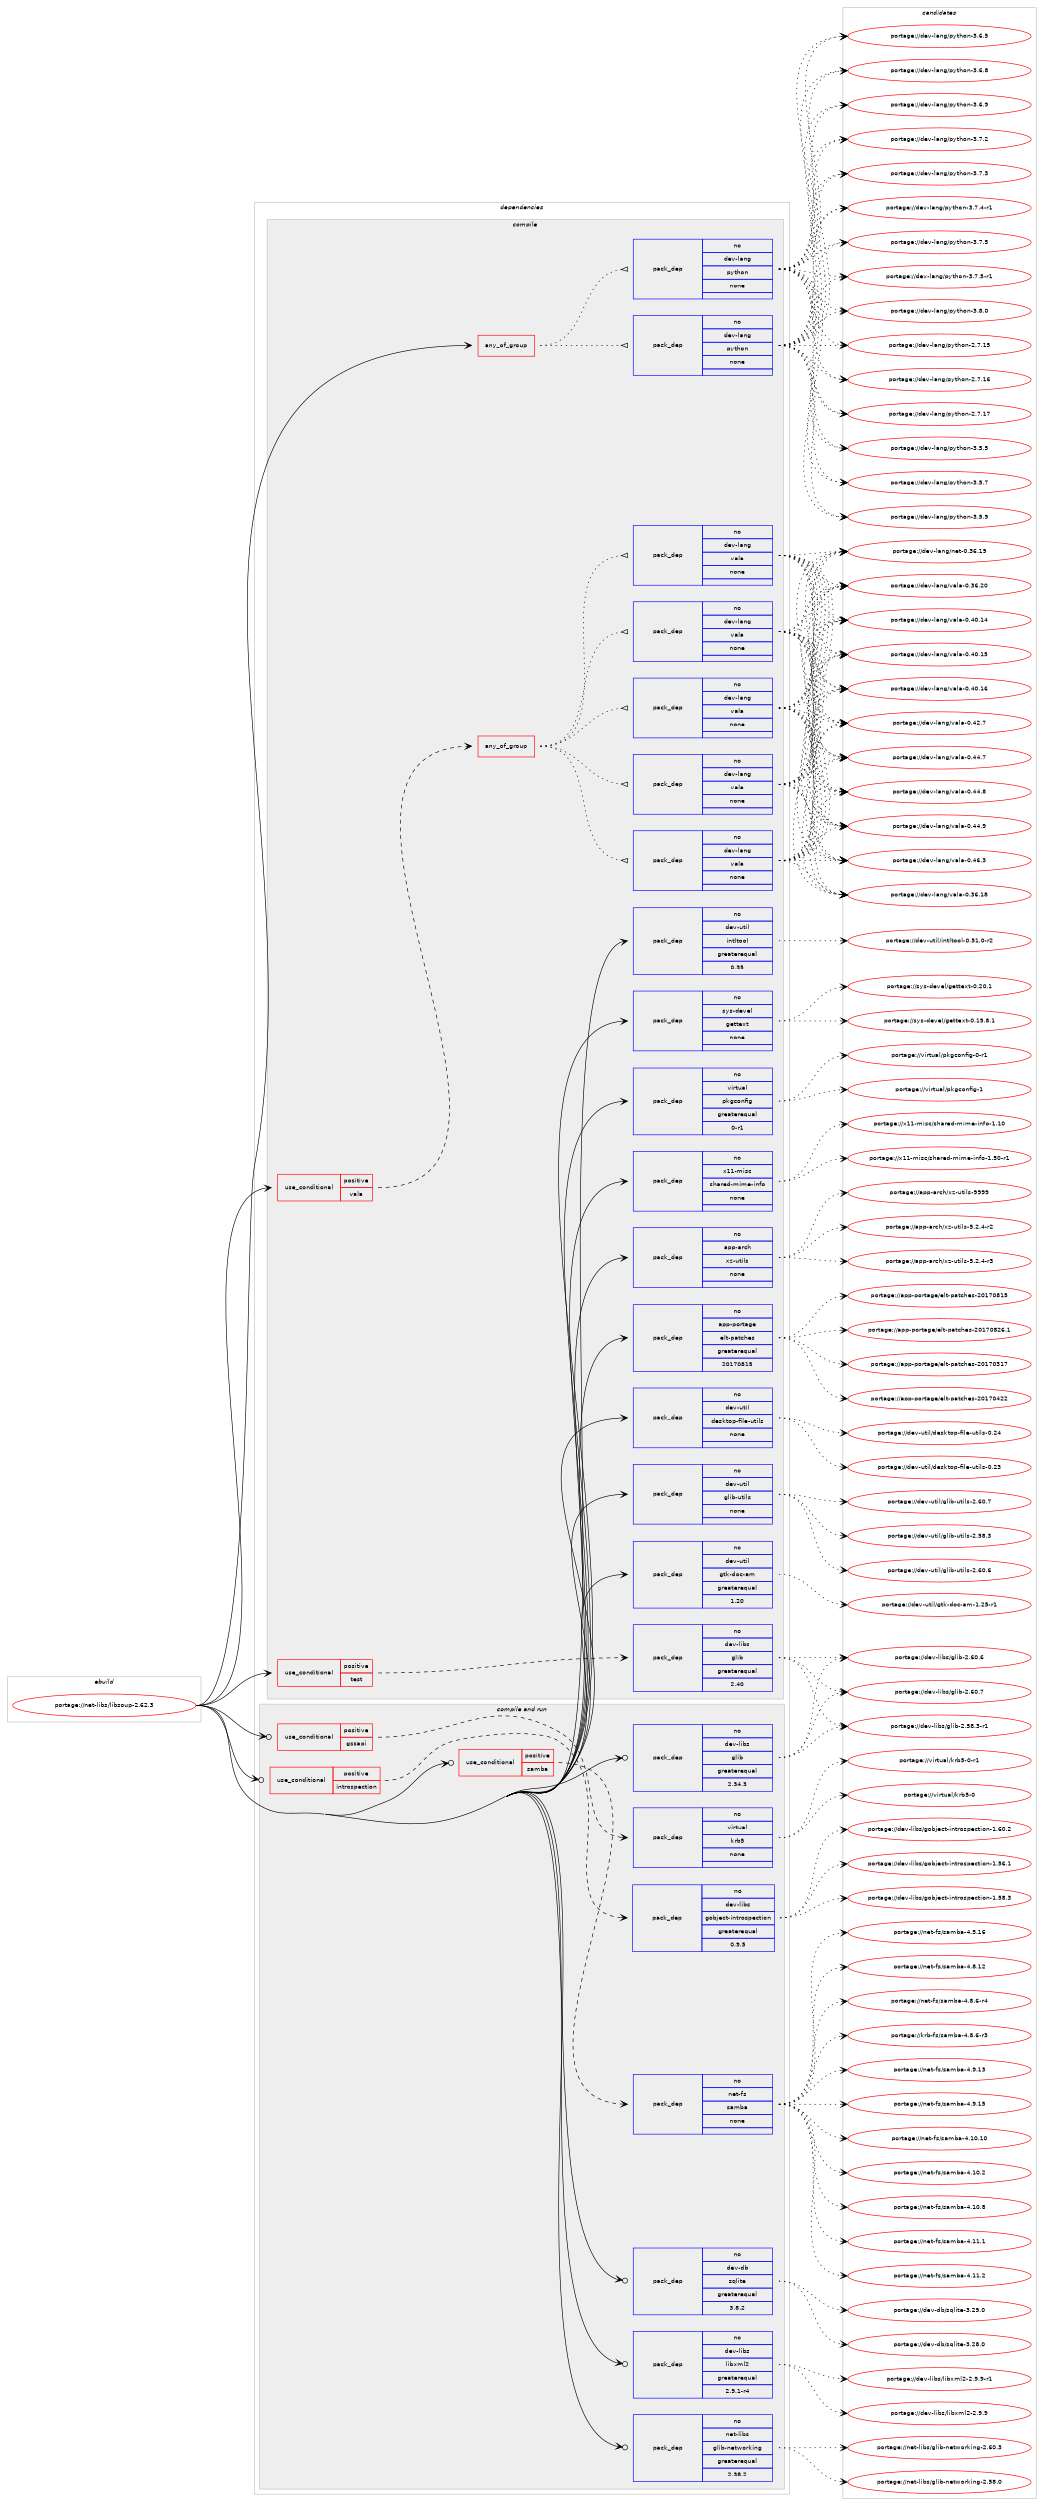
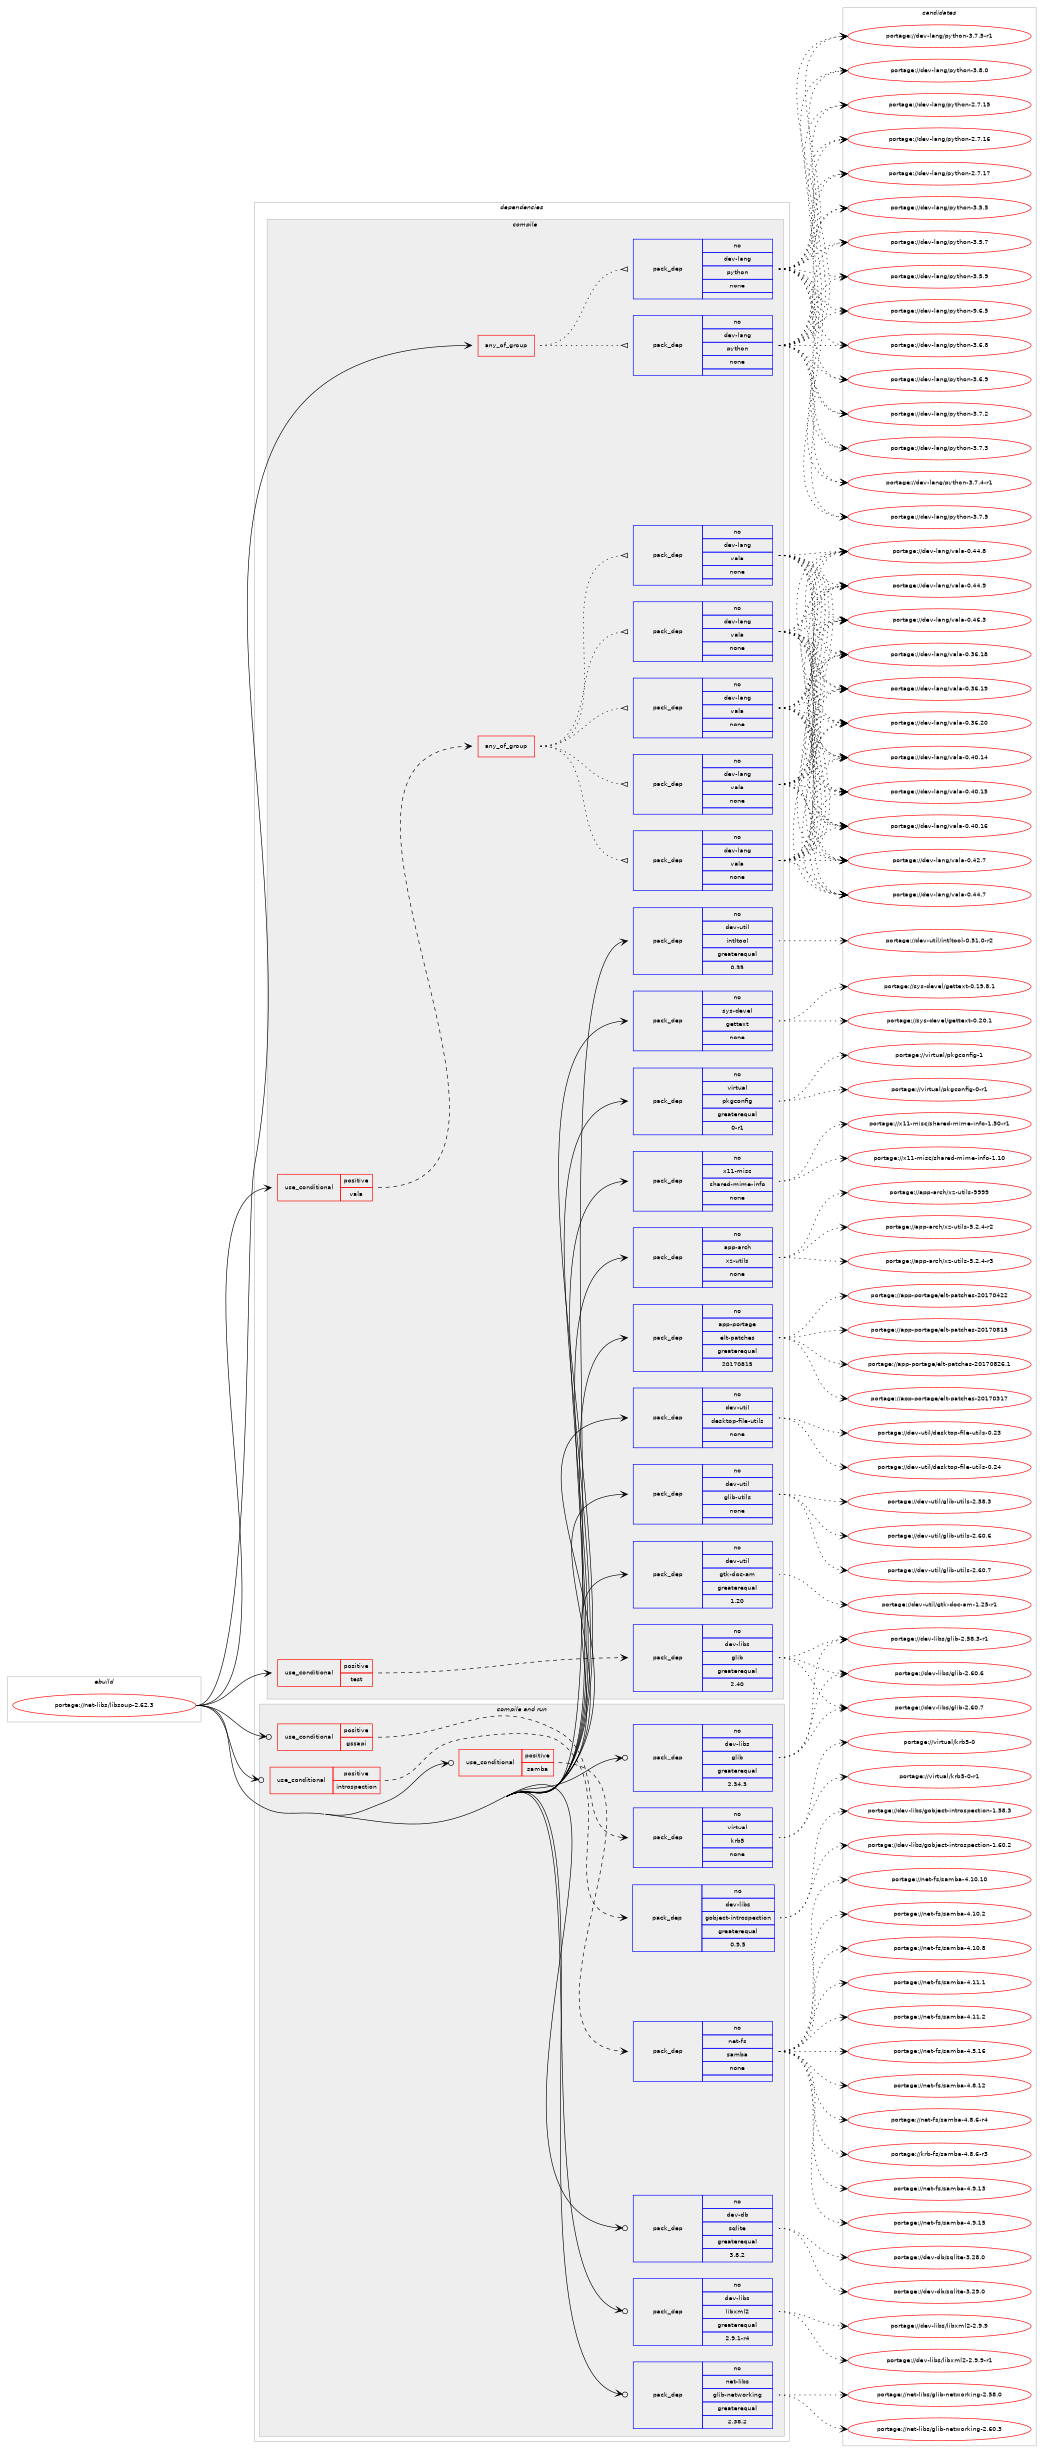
(940, 36) -> (940, 311)
(940, 552) -> (940, 689)
(940, 1864) -> none
